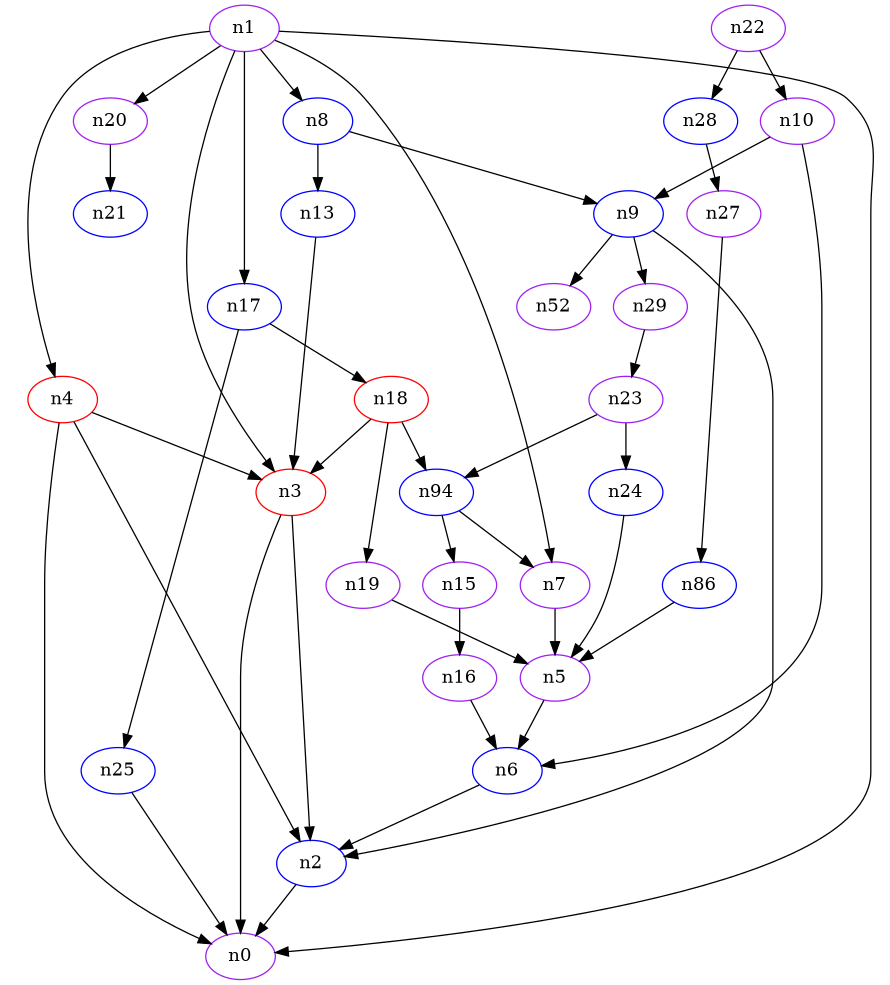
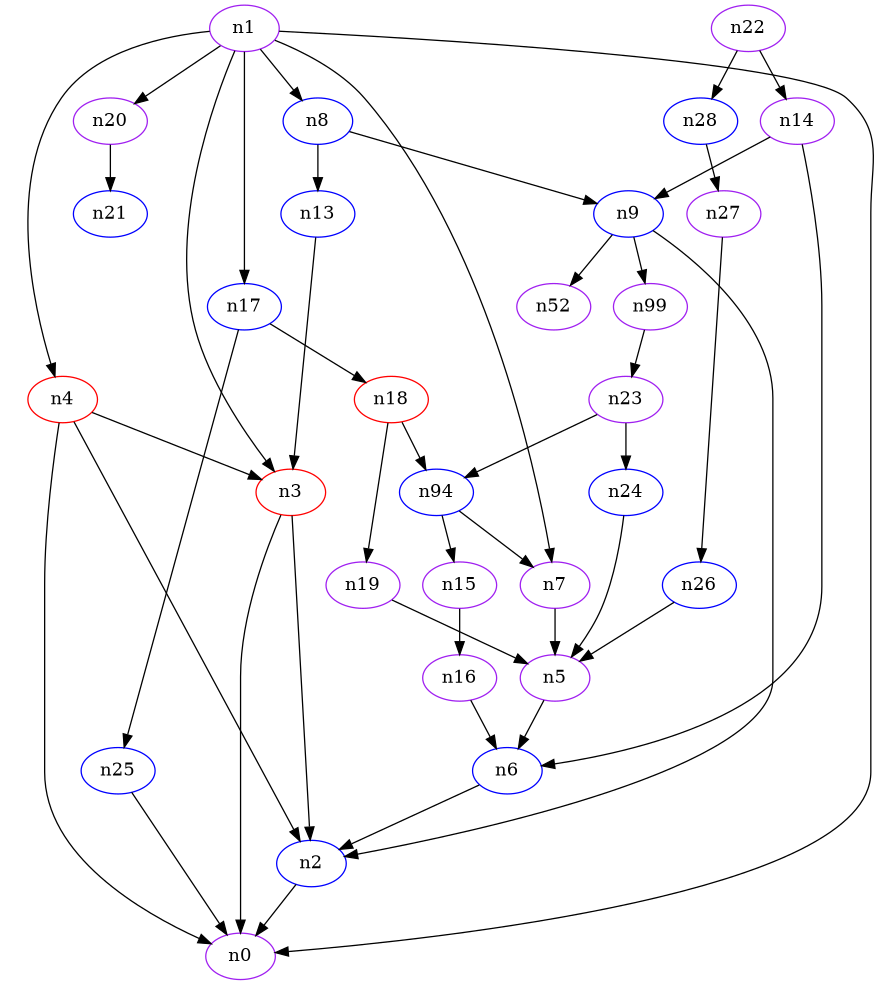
(797, 121) -> (797, 121)
(650, 307) -> (650, 307)
(346, 442) -> none
(699, 585) -> (699, 585)
